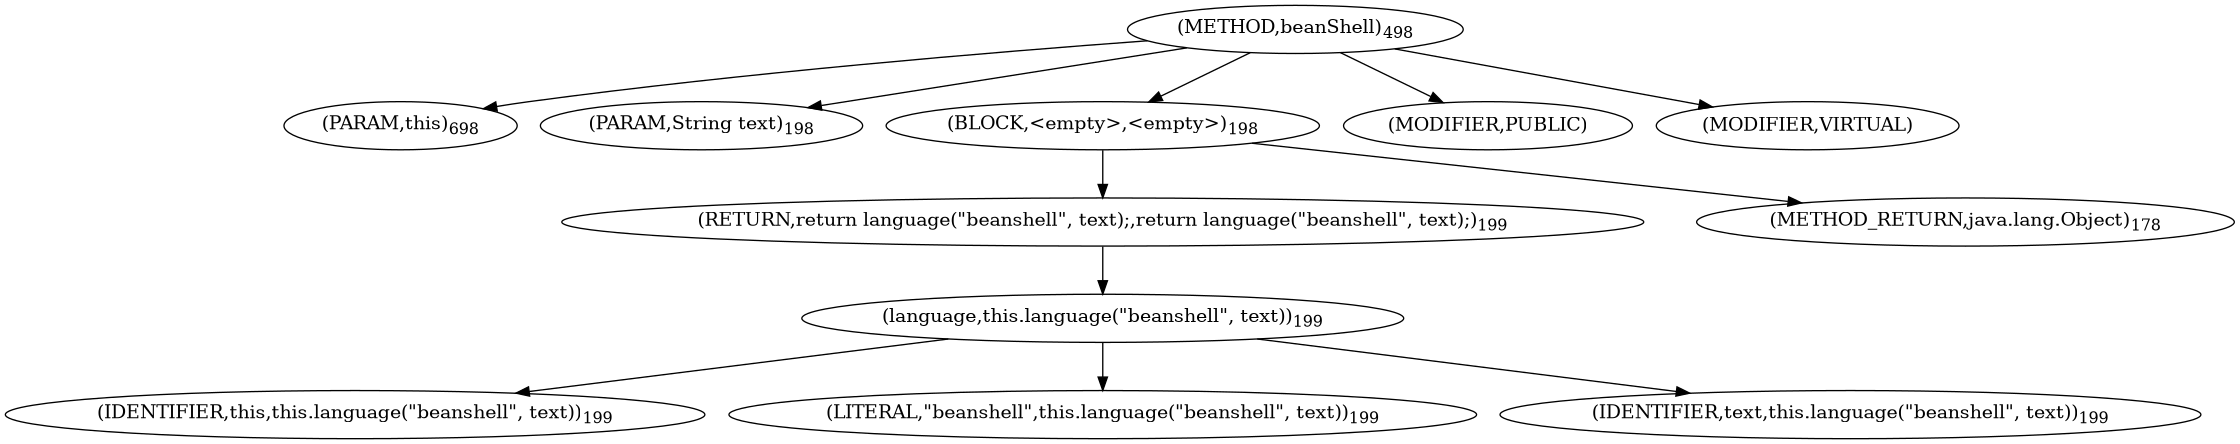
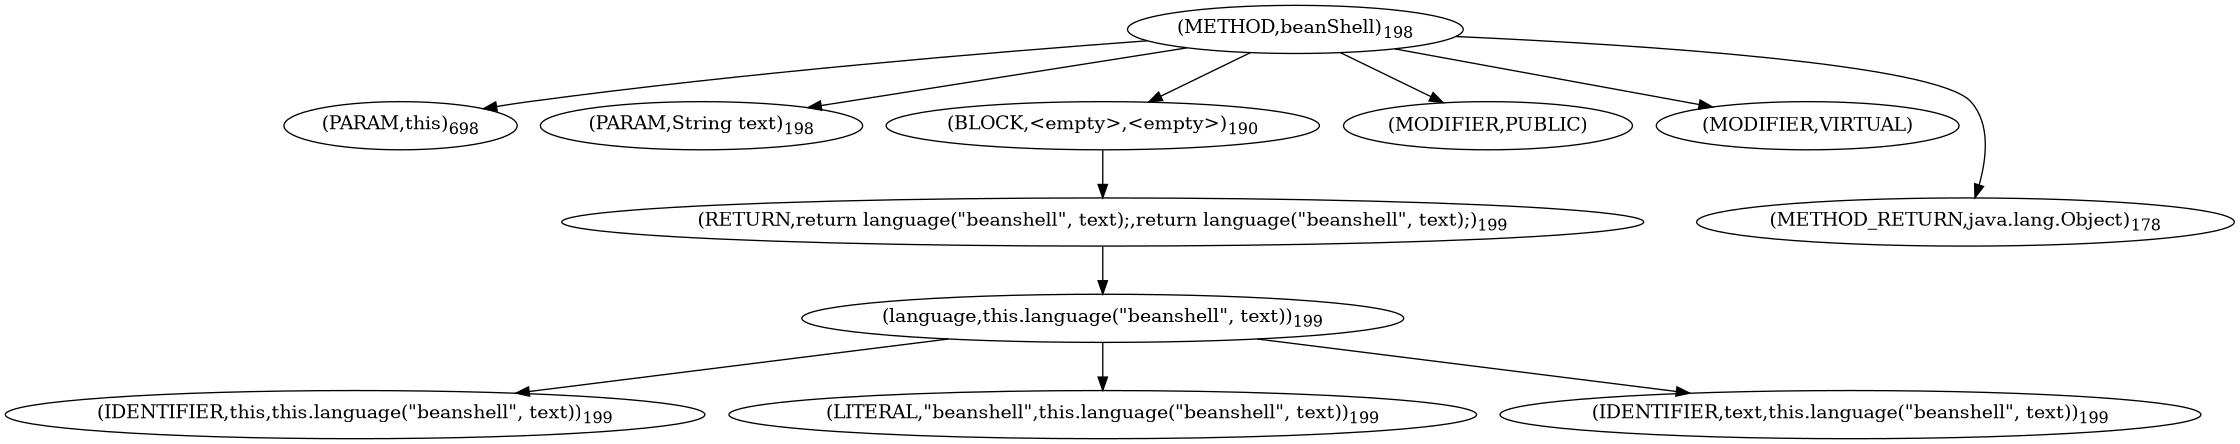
(1398, 27) -> (1398, 27)
(1243, 124) -> (1243, 124)
(1520, 172) -> (1760, 57)
